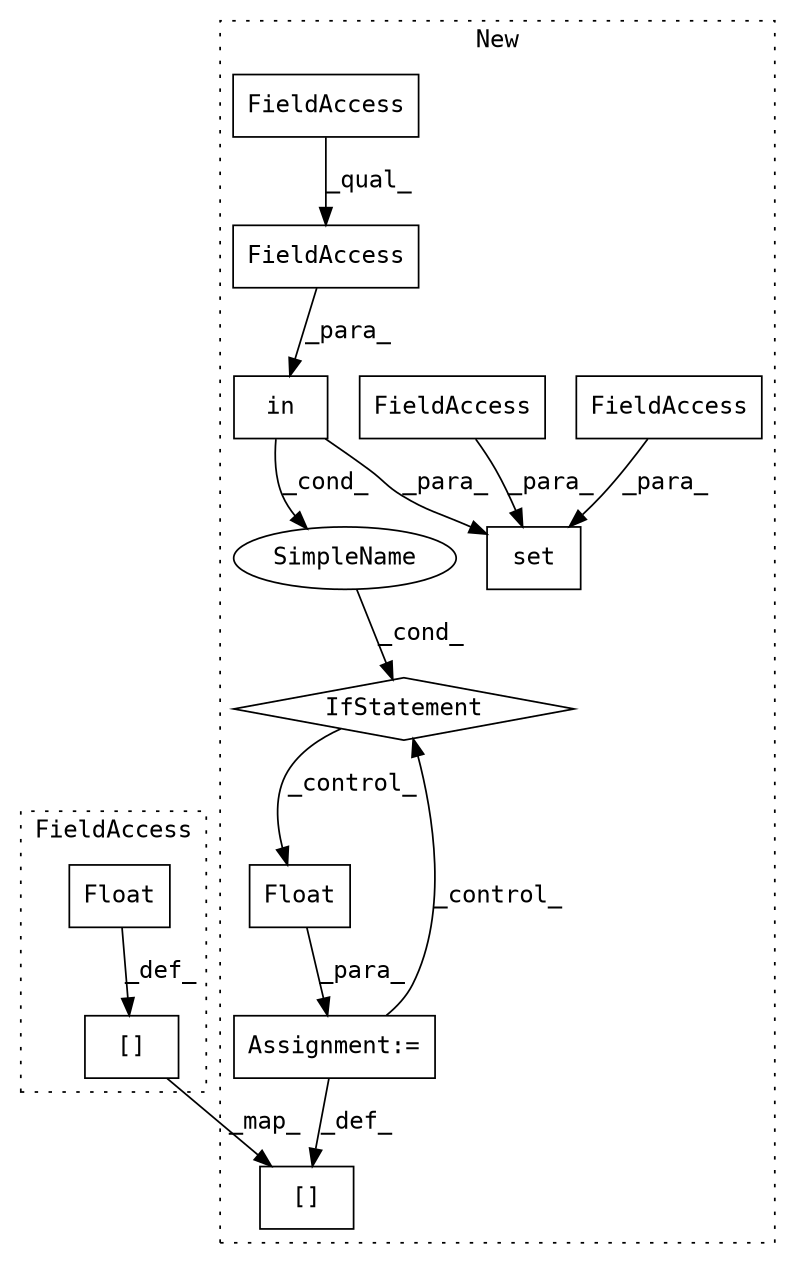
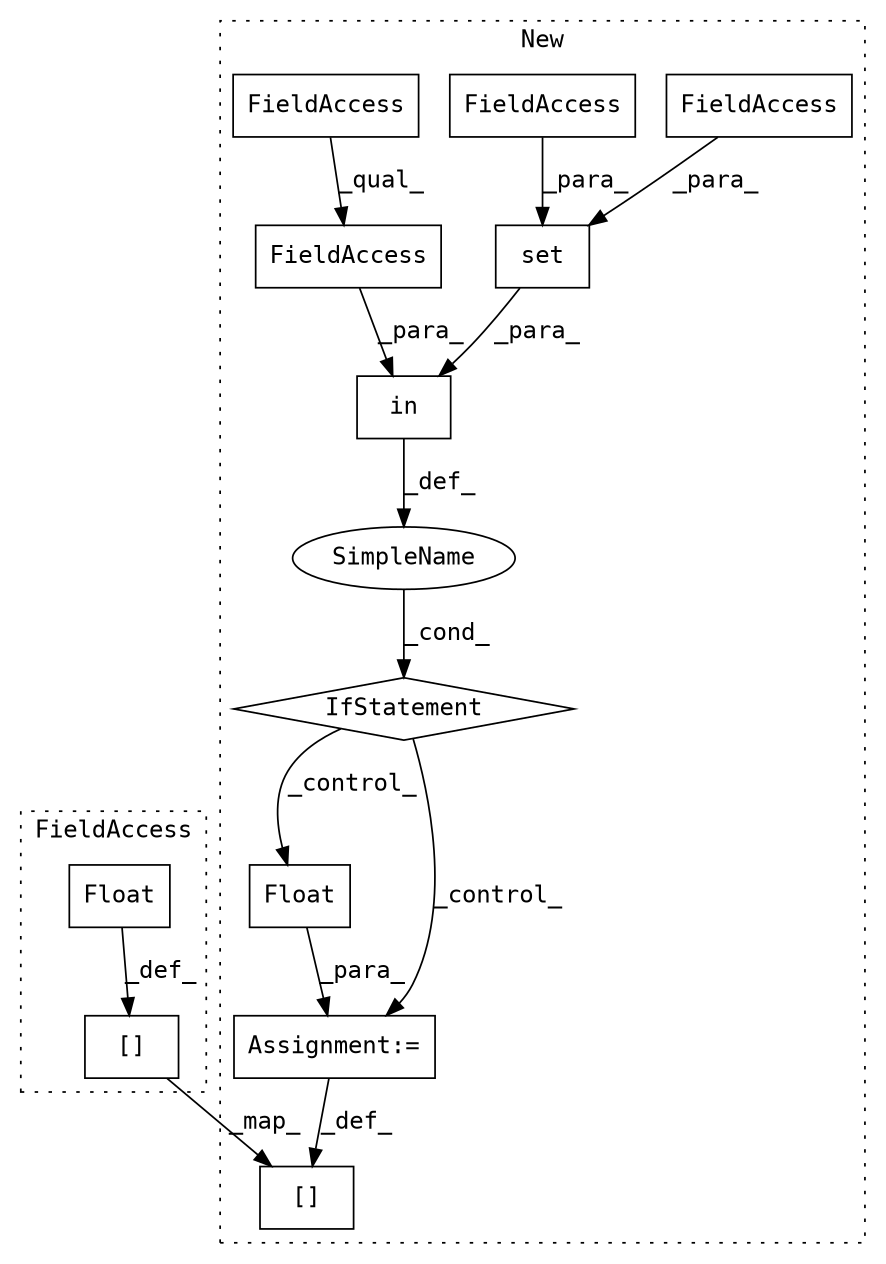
(326, 483) -> (440, 483)
(394, 490) -> (488, 327)
(434, 891) -> (435, 874)
